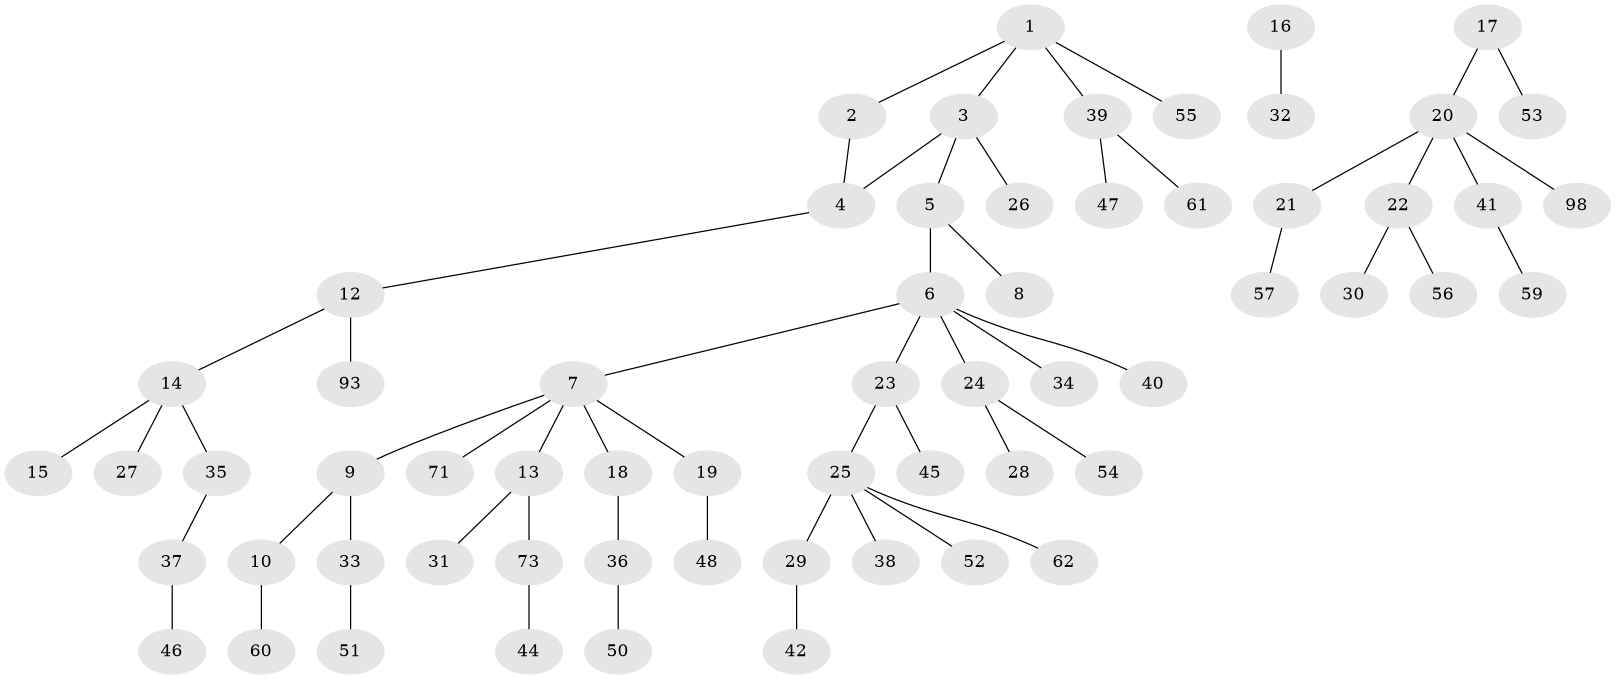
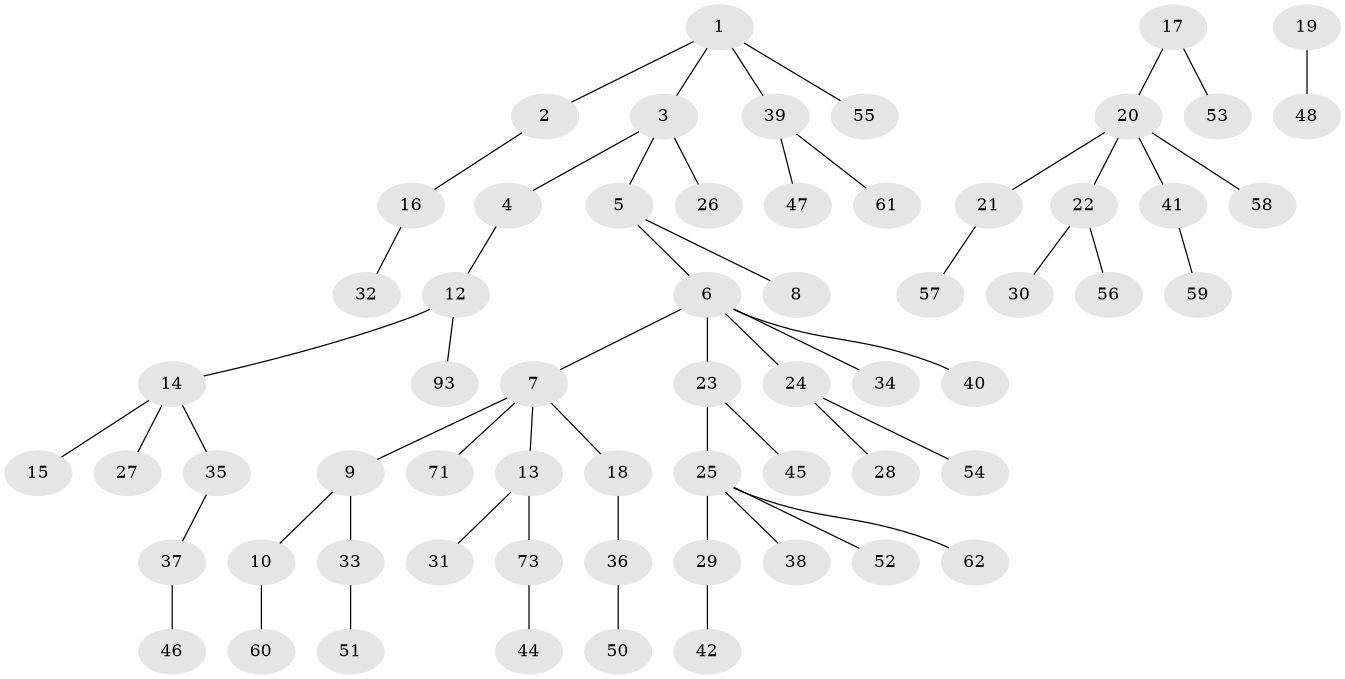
(847, 161) -> (478, 161)
(1577, 206) -> (1262, 206)
(641, 429) -> none
